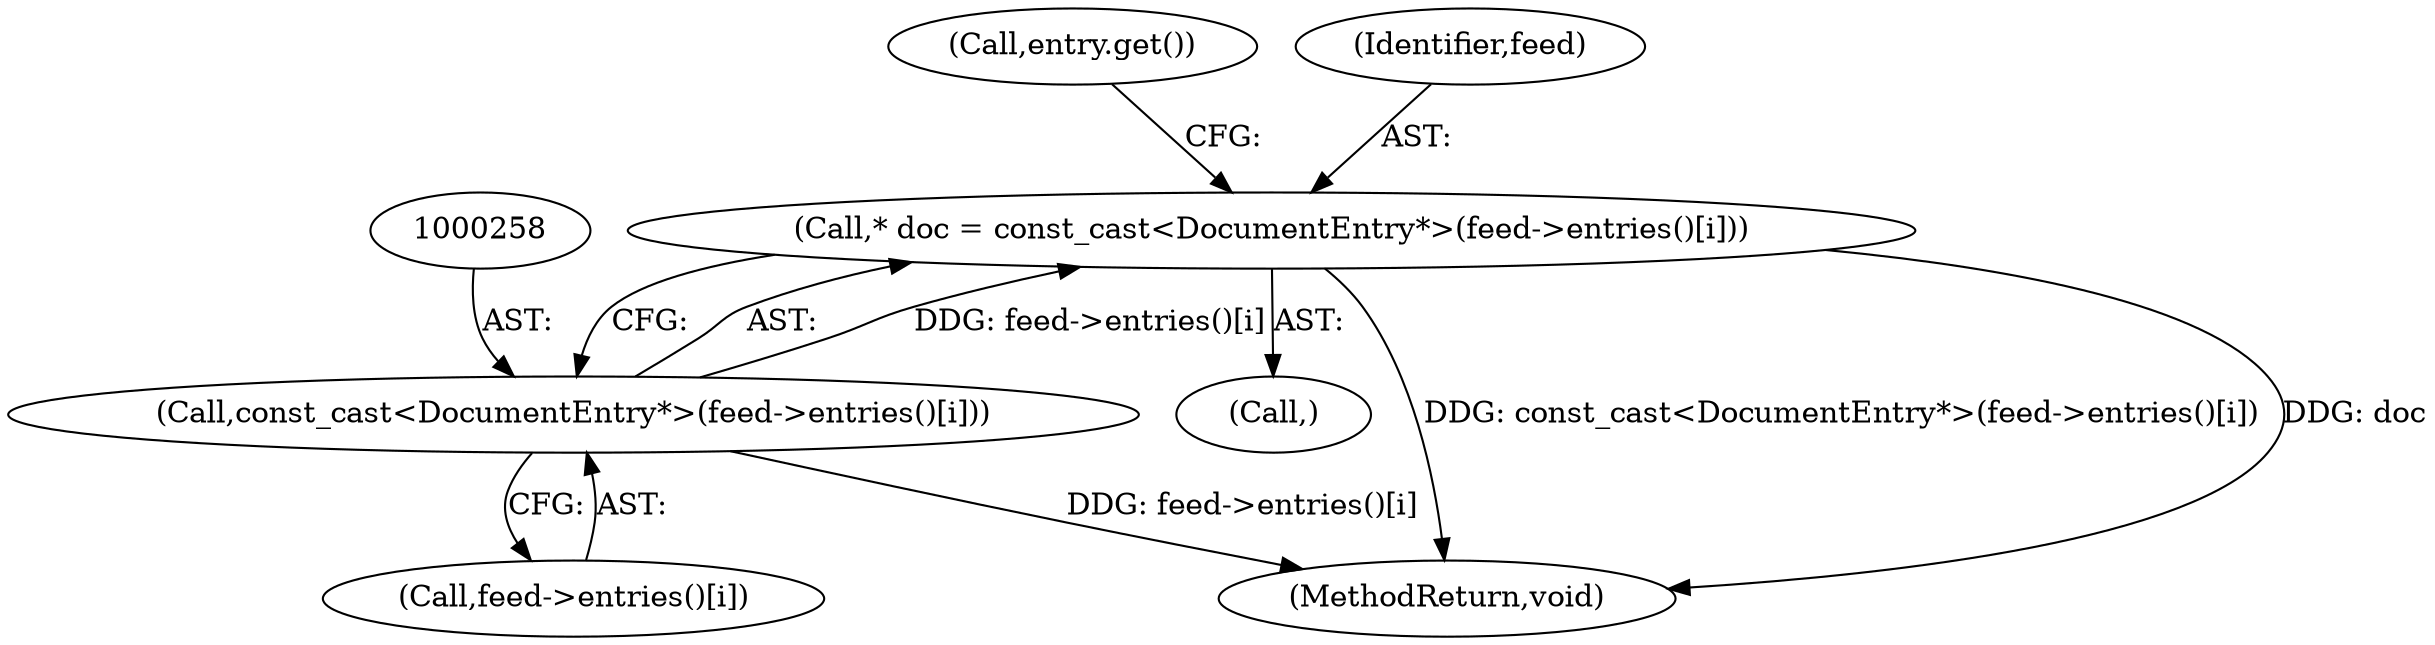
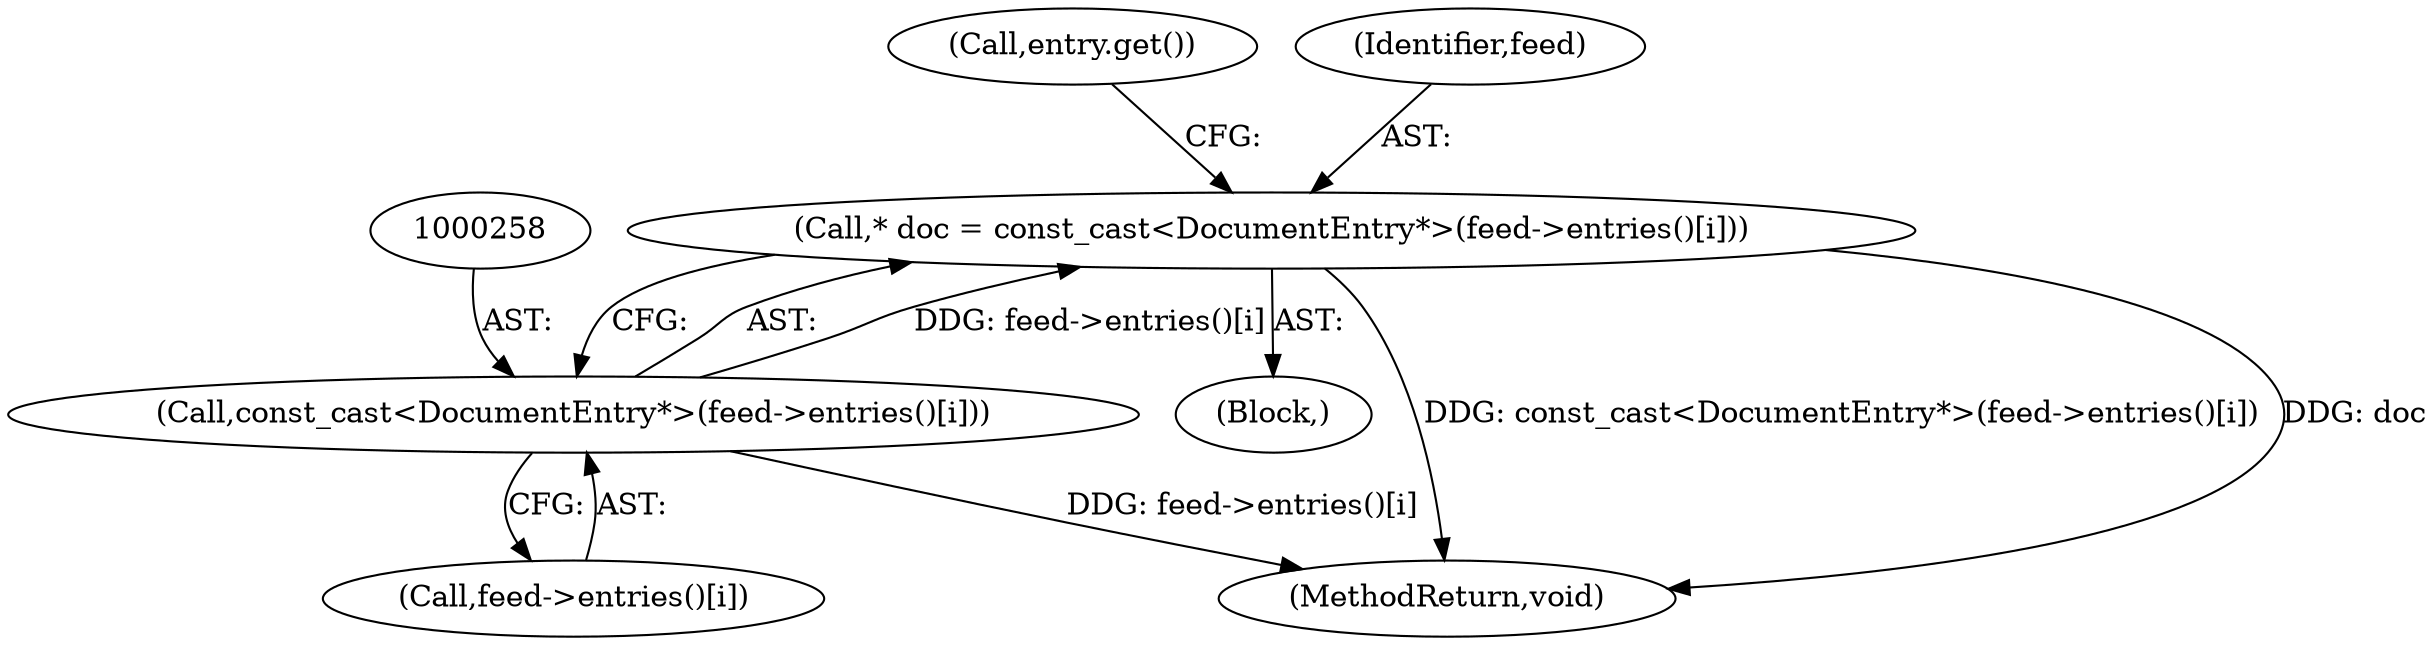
(1274, 415) -> (1274, 415)
